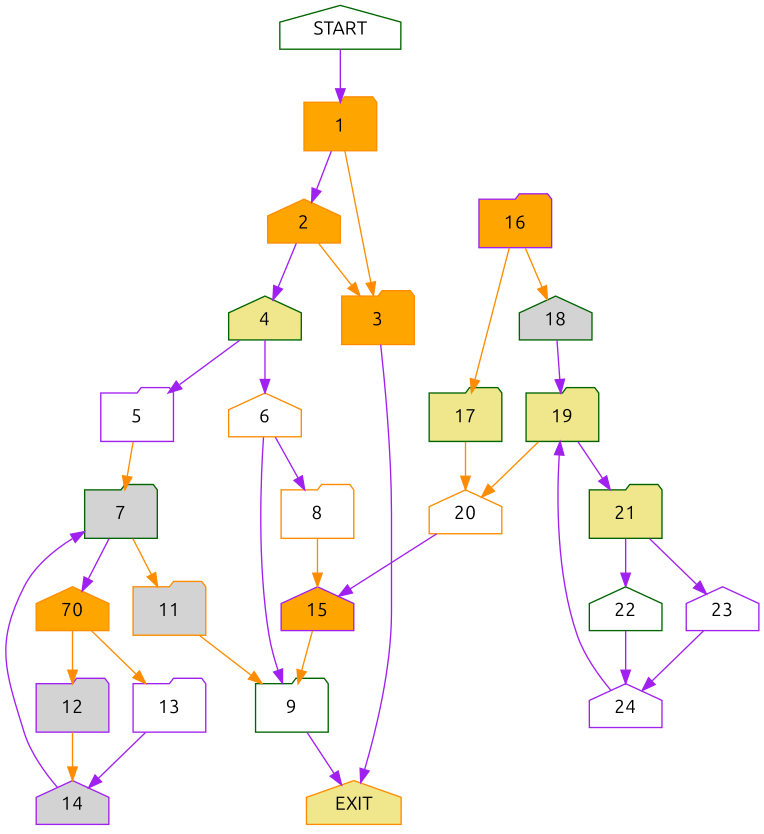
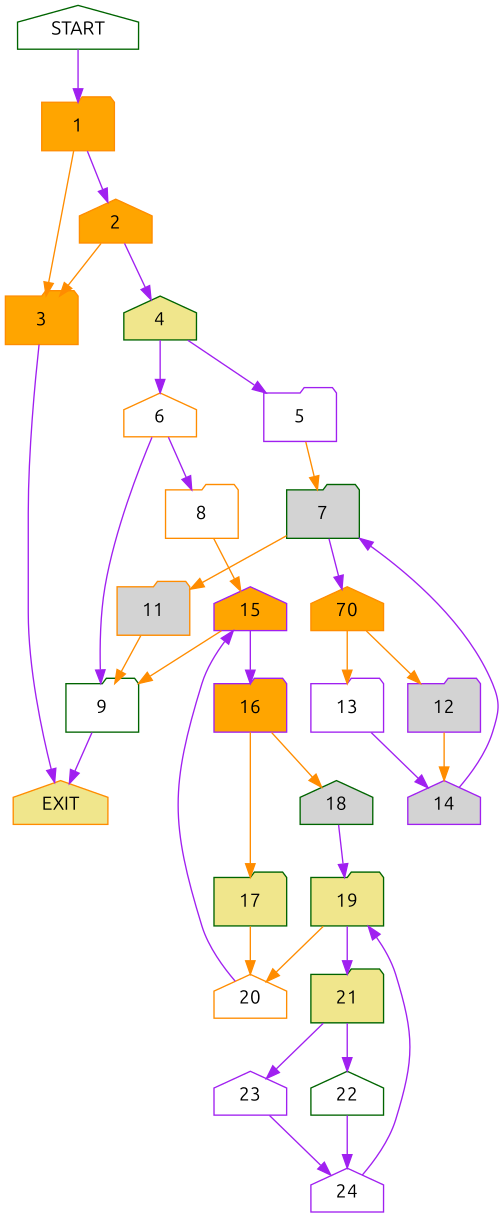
none -> (250, 650)
